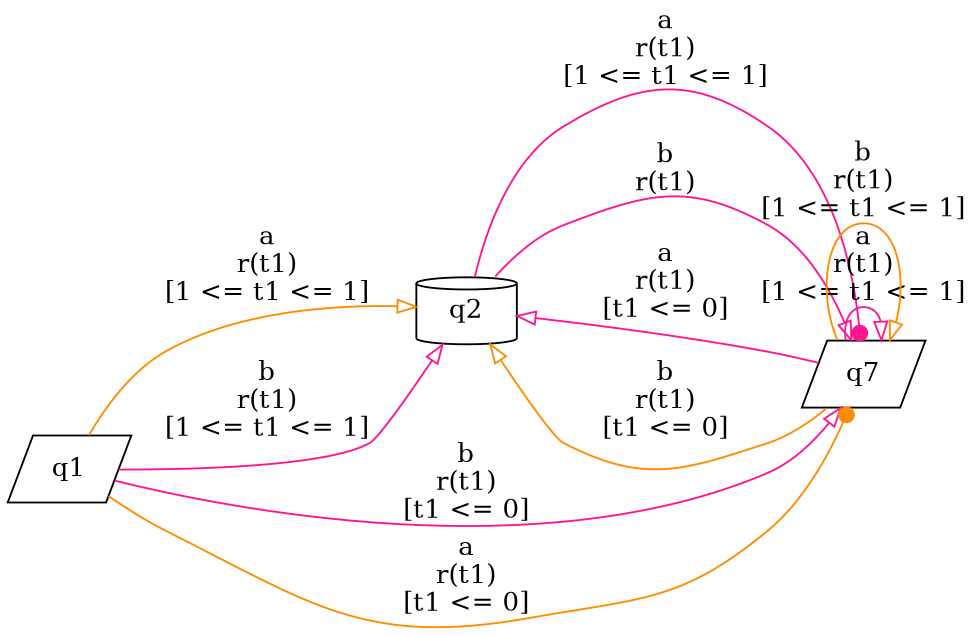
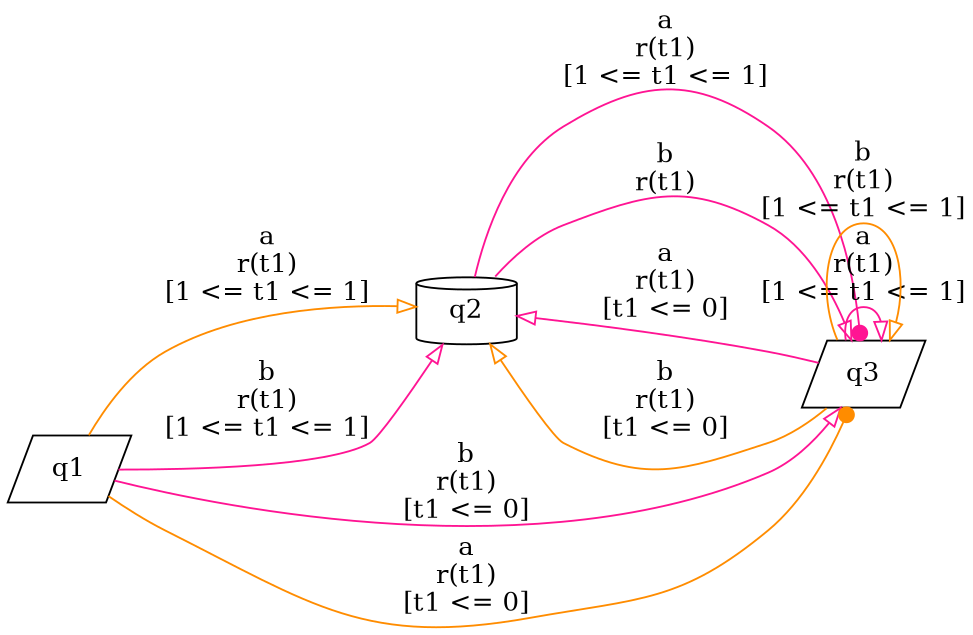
(864, 374) -> (864, 374)
